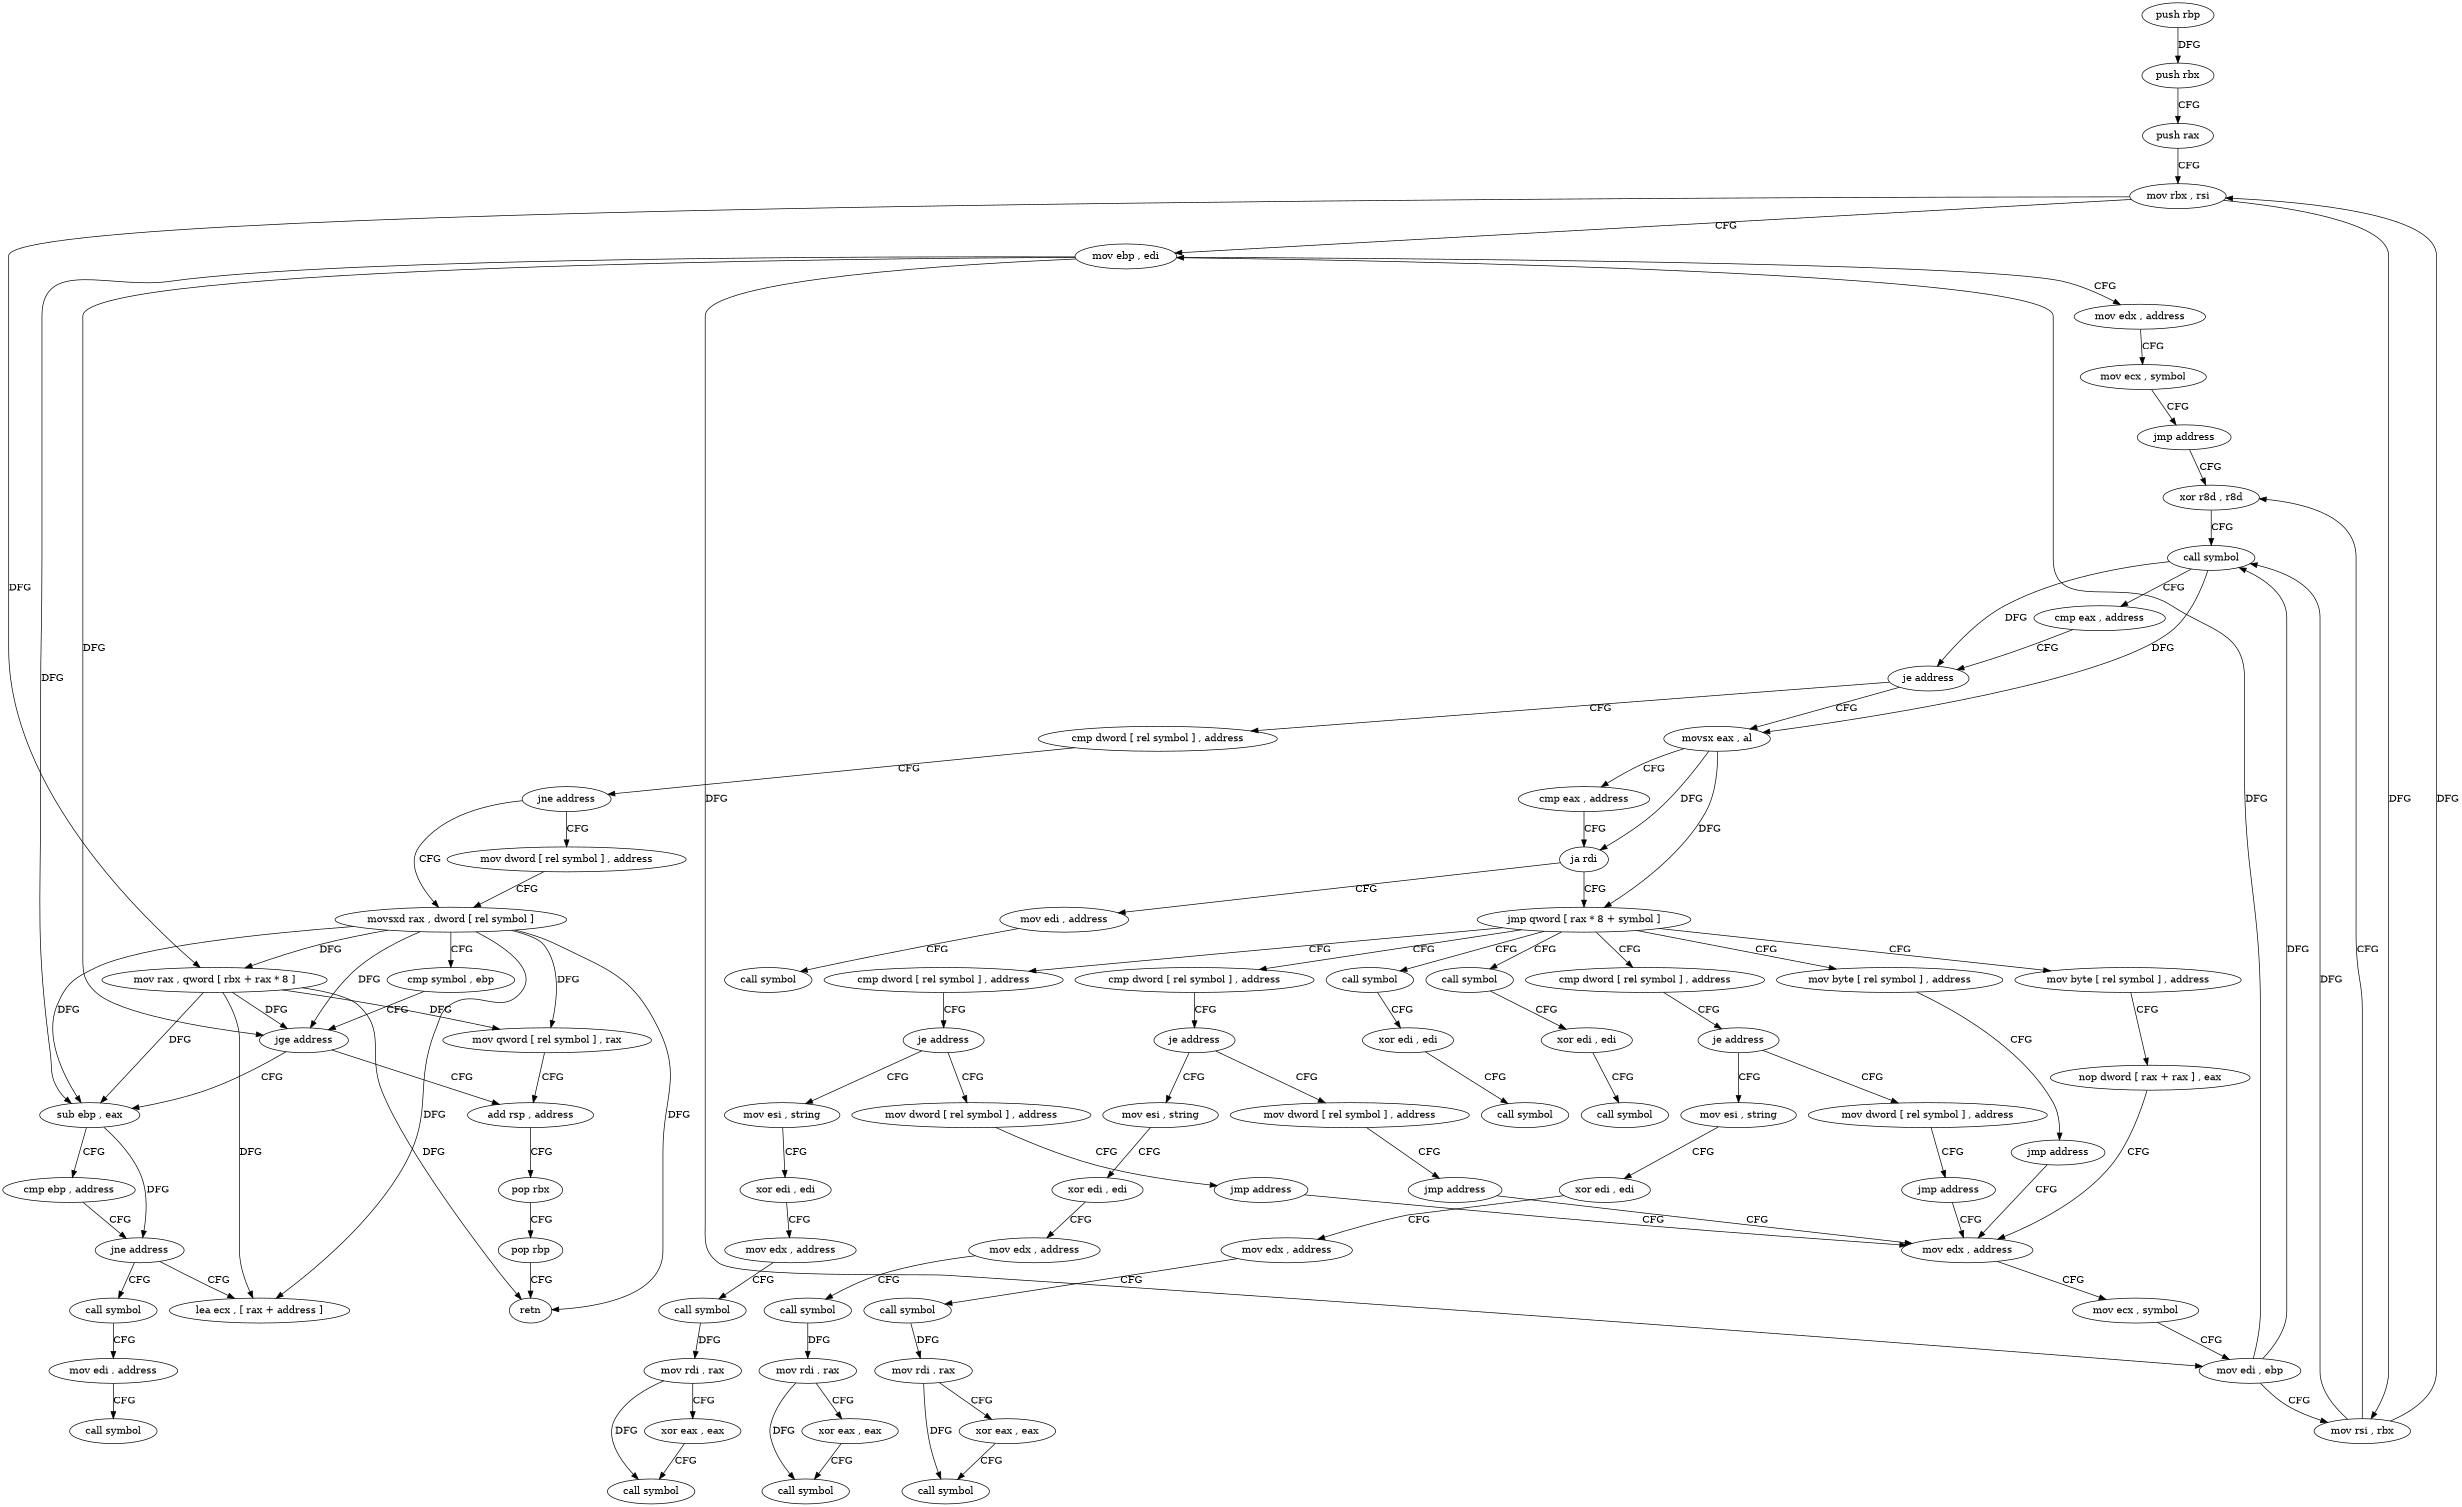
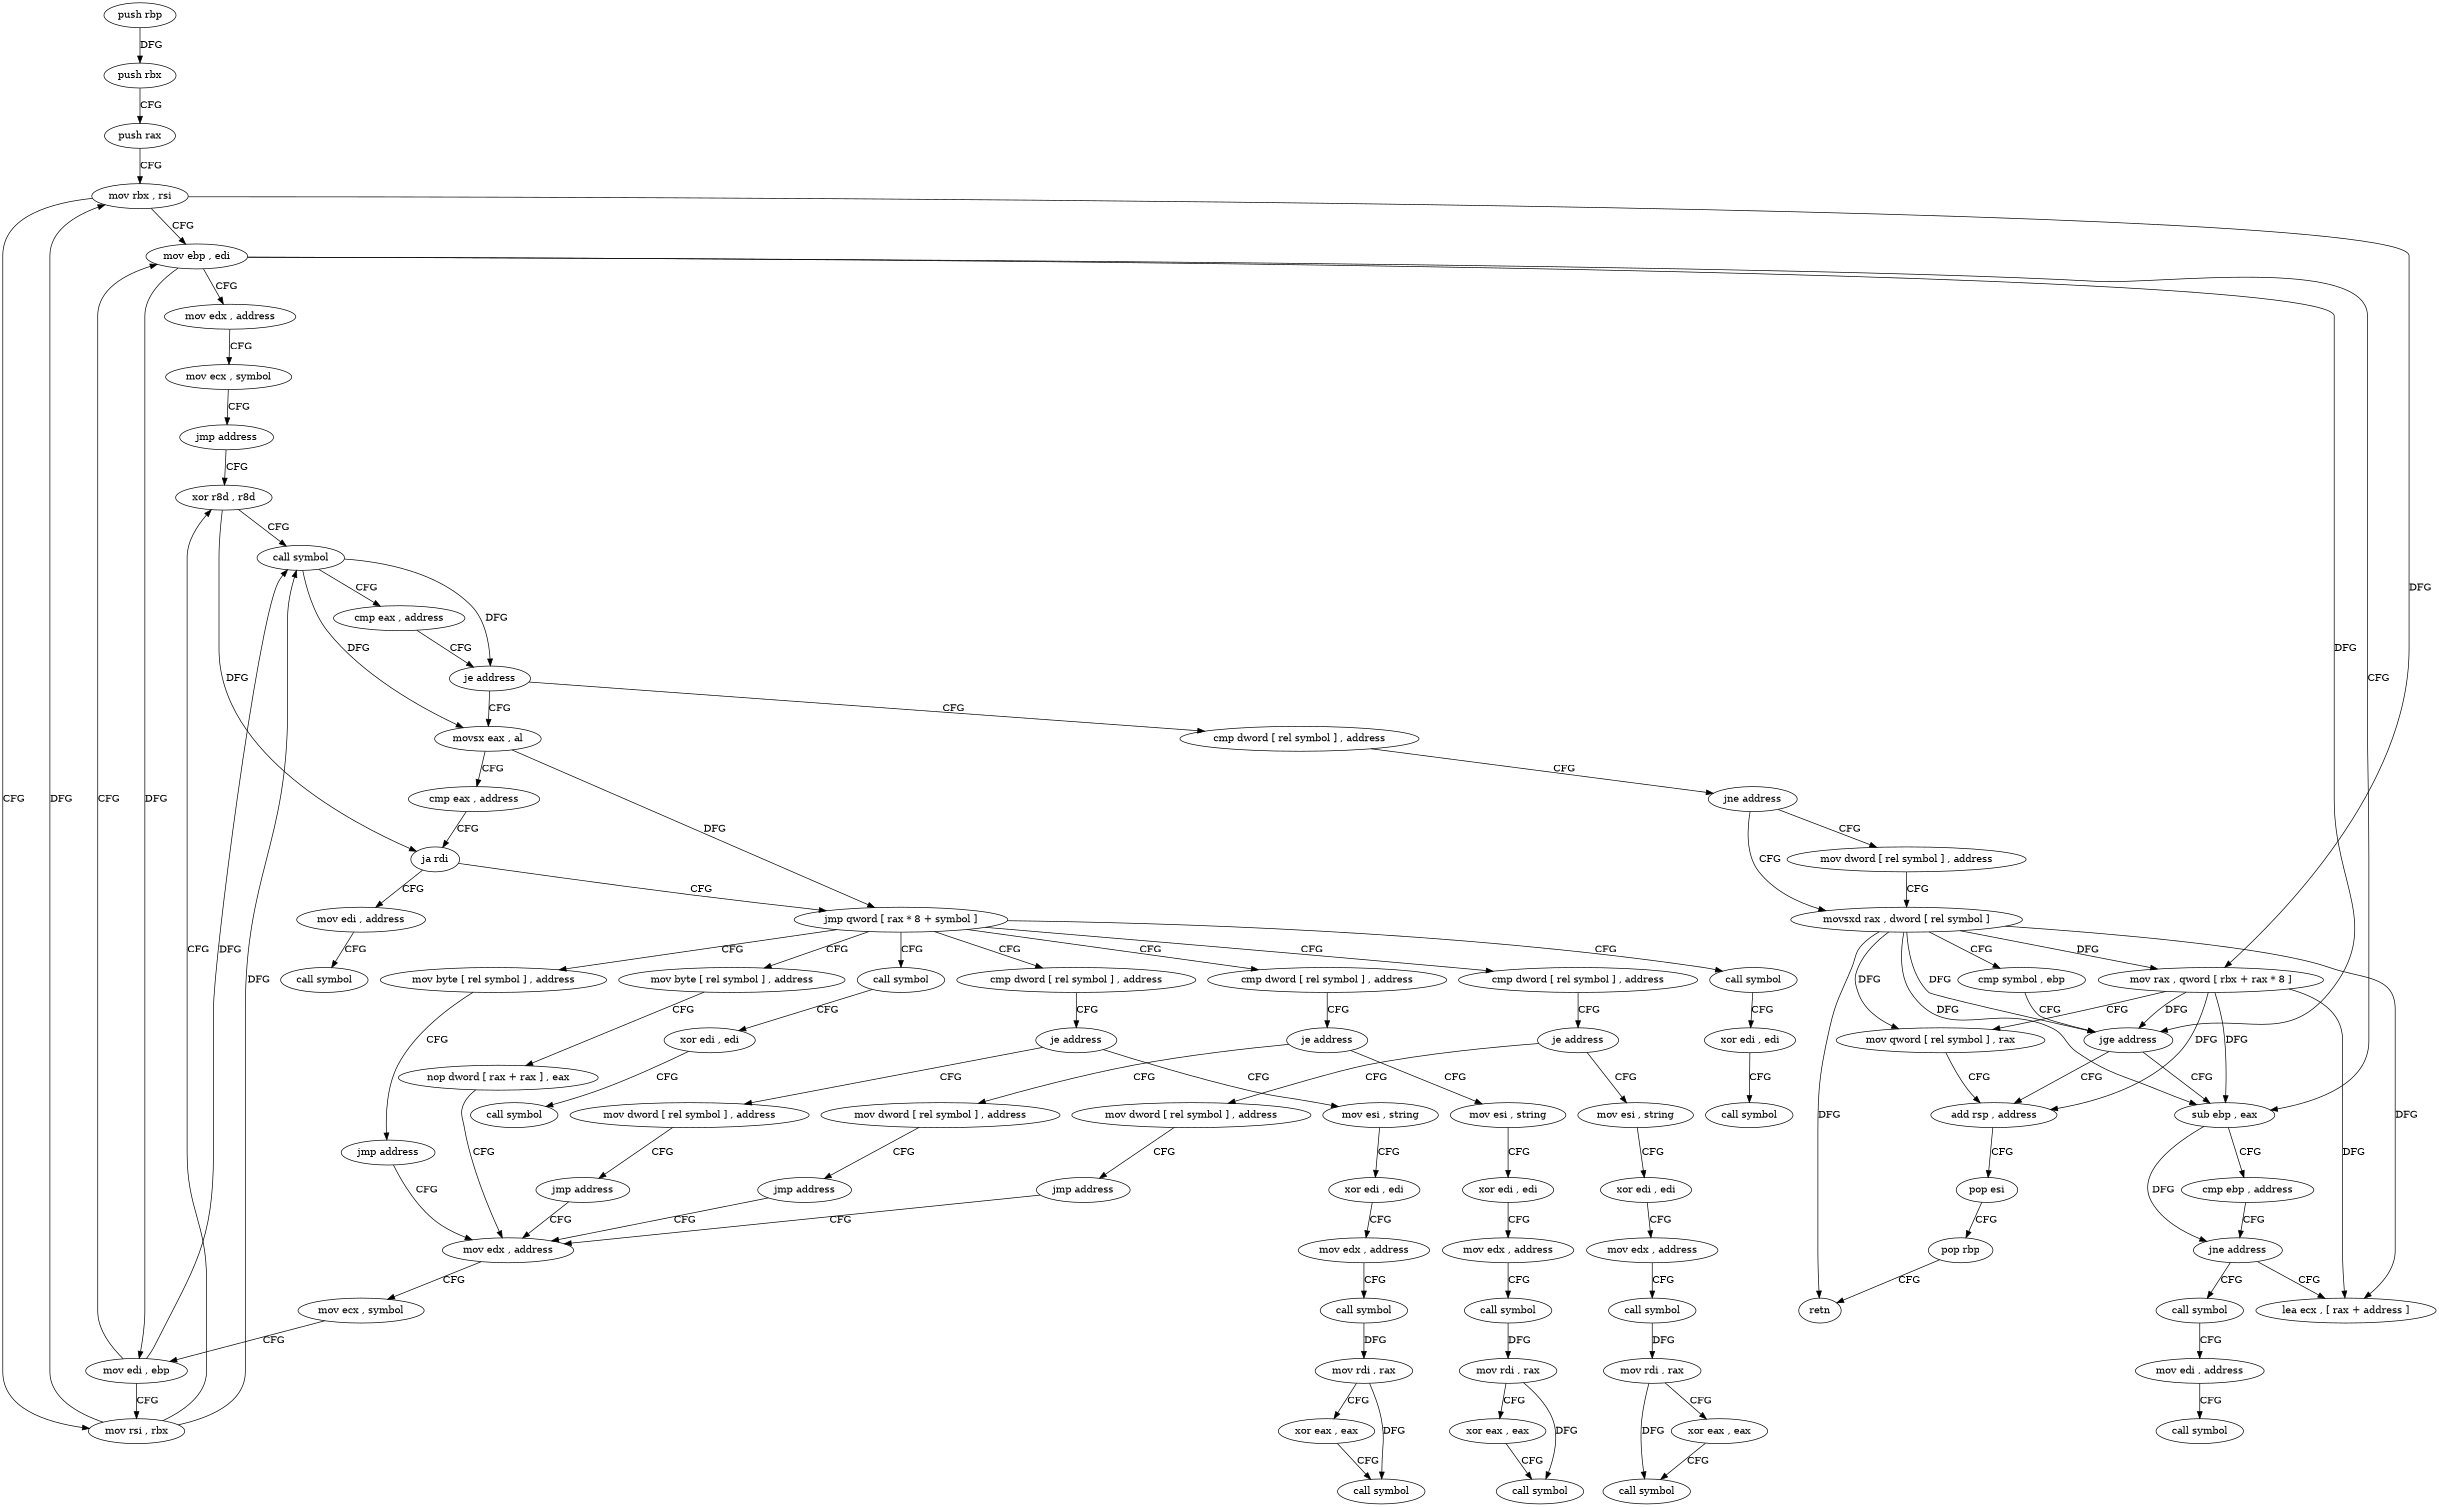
(53, 679) -> (2379, 679)
(2257, 799) -> (109, 799)
(2400, 799) -> (14, 799)
(1663, 805) -> (241, 721)
(441, 1010) -> (2117, 1010)
(403, 1133) -> (2153, 1074)
(531, 1190) -> (1987, 1190)
